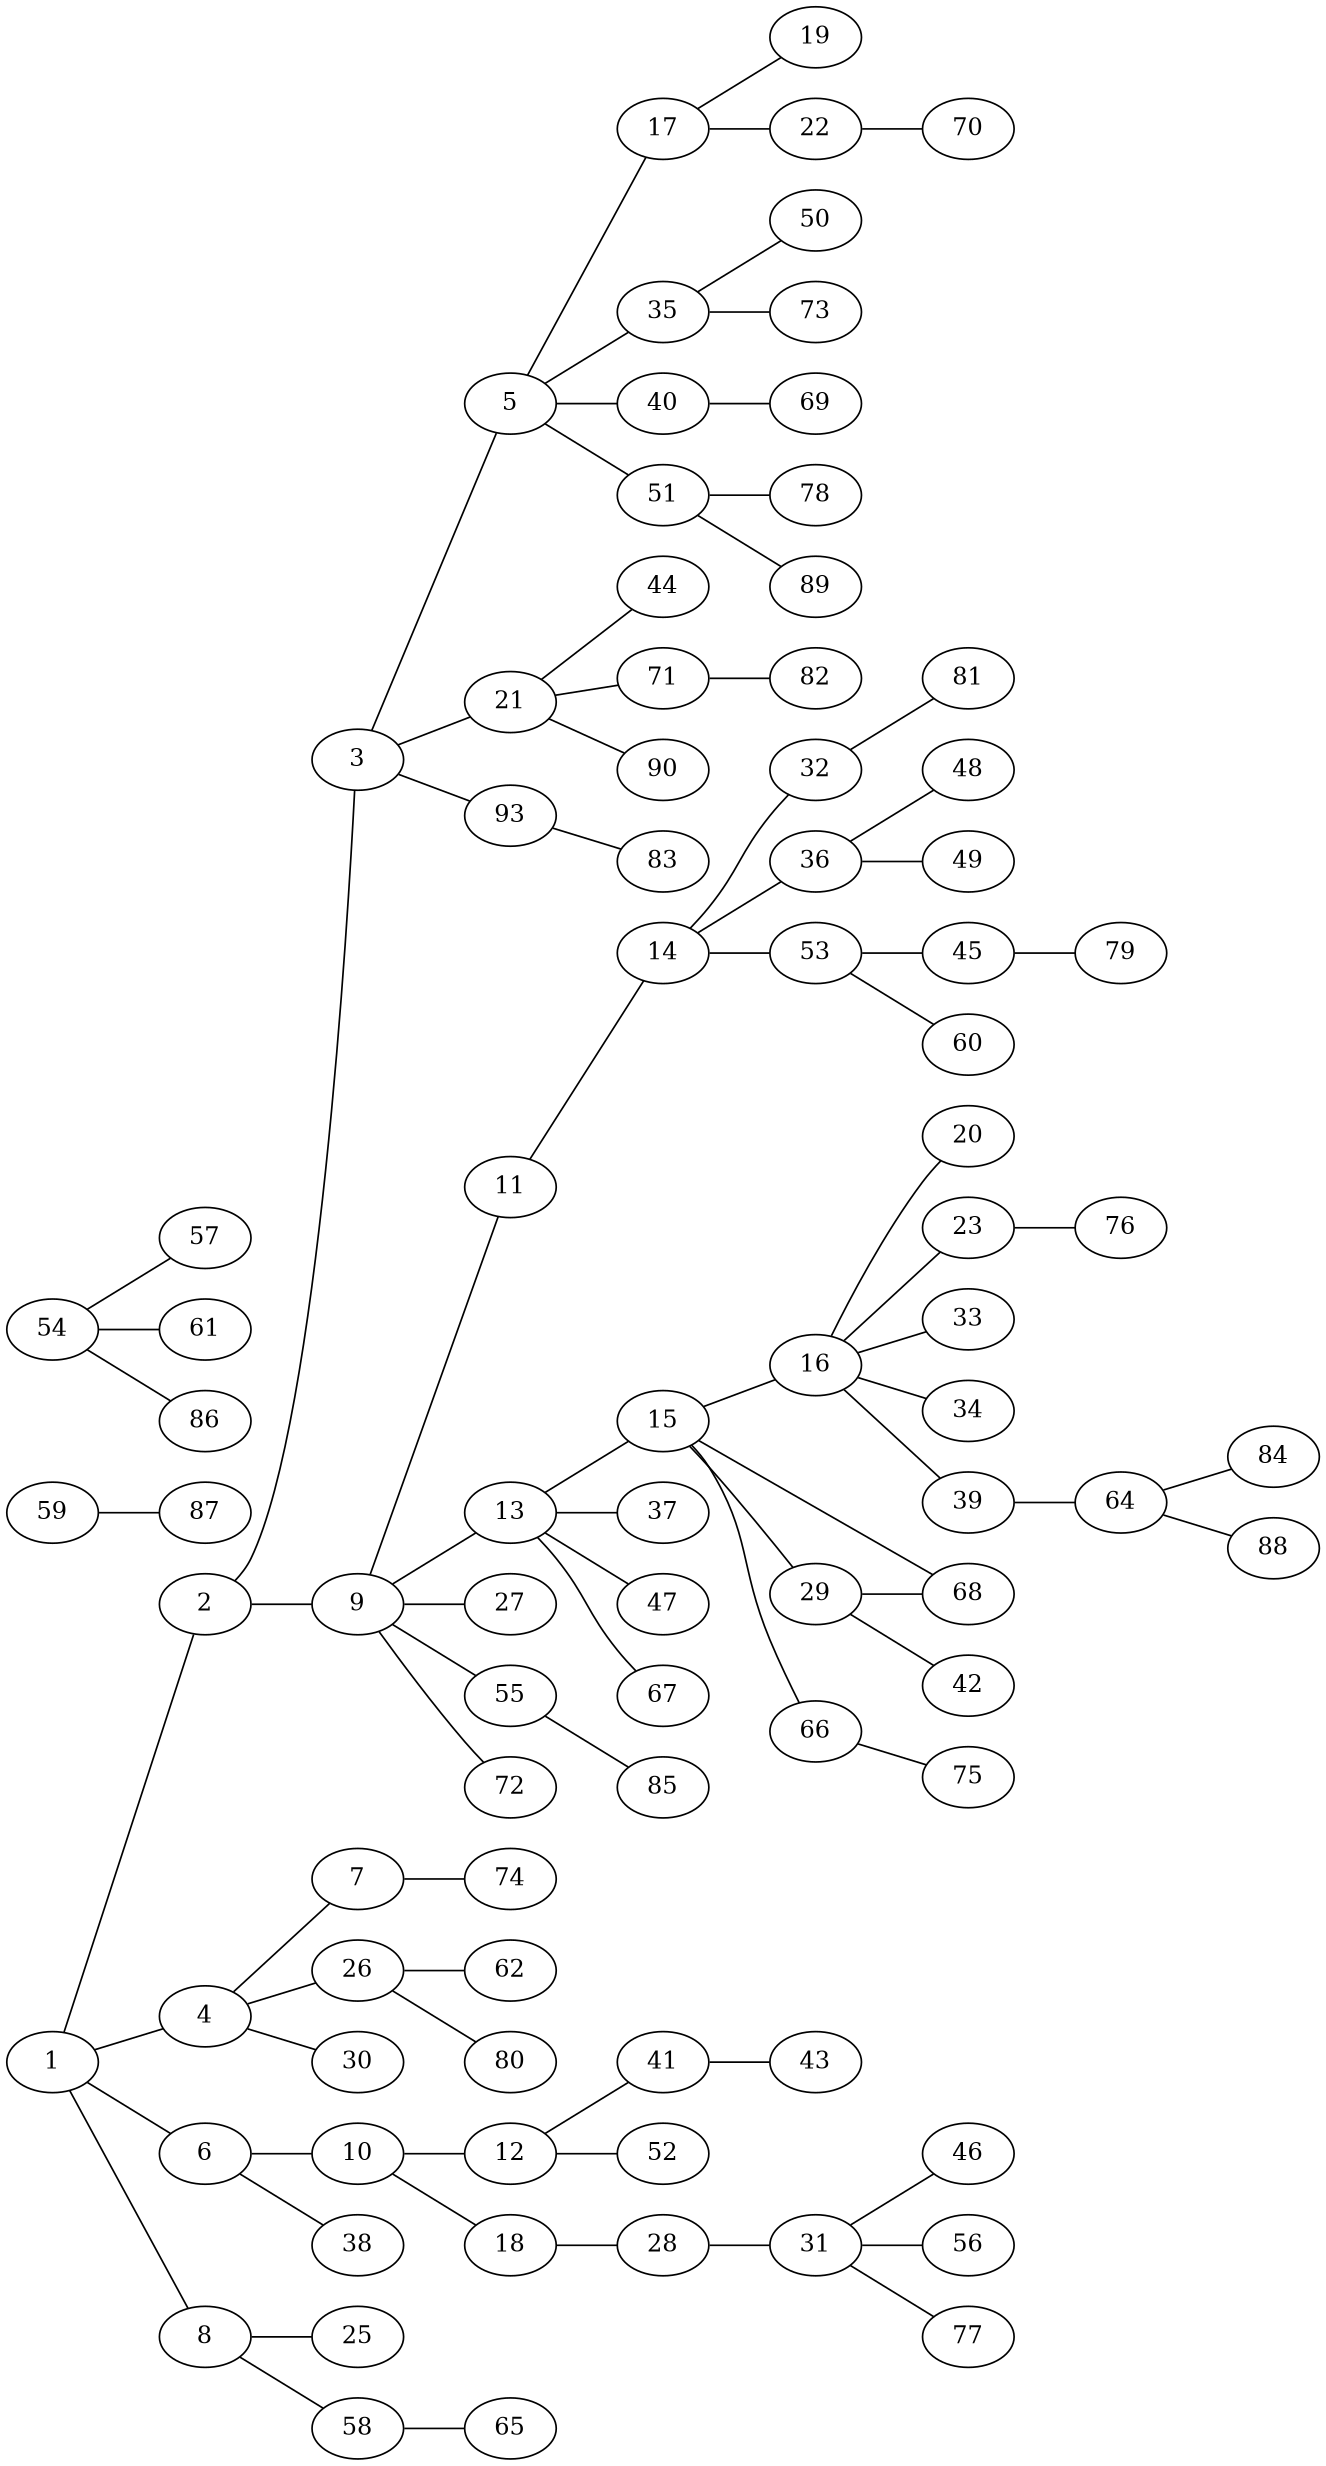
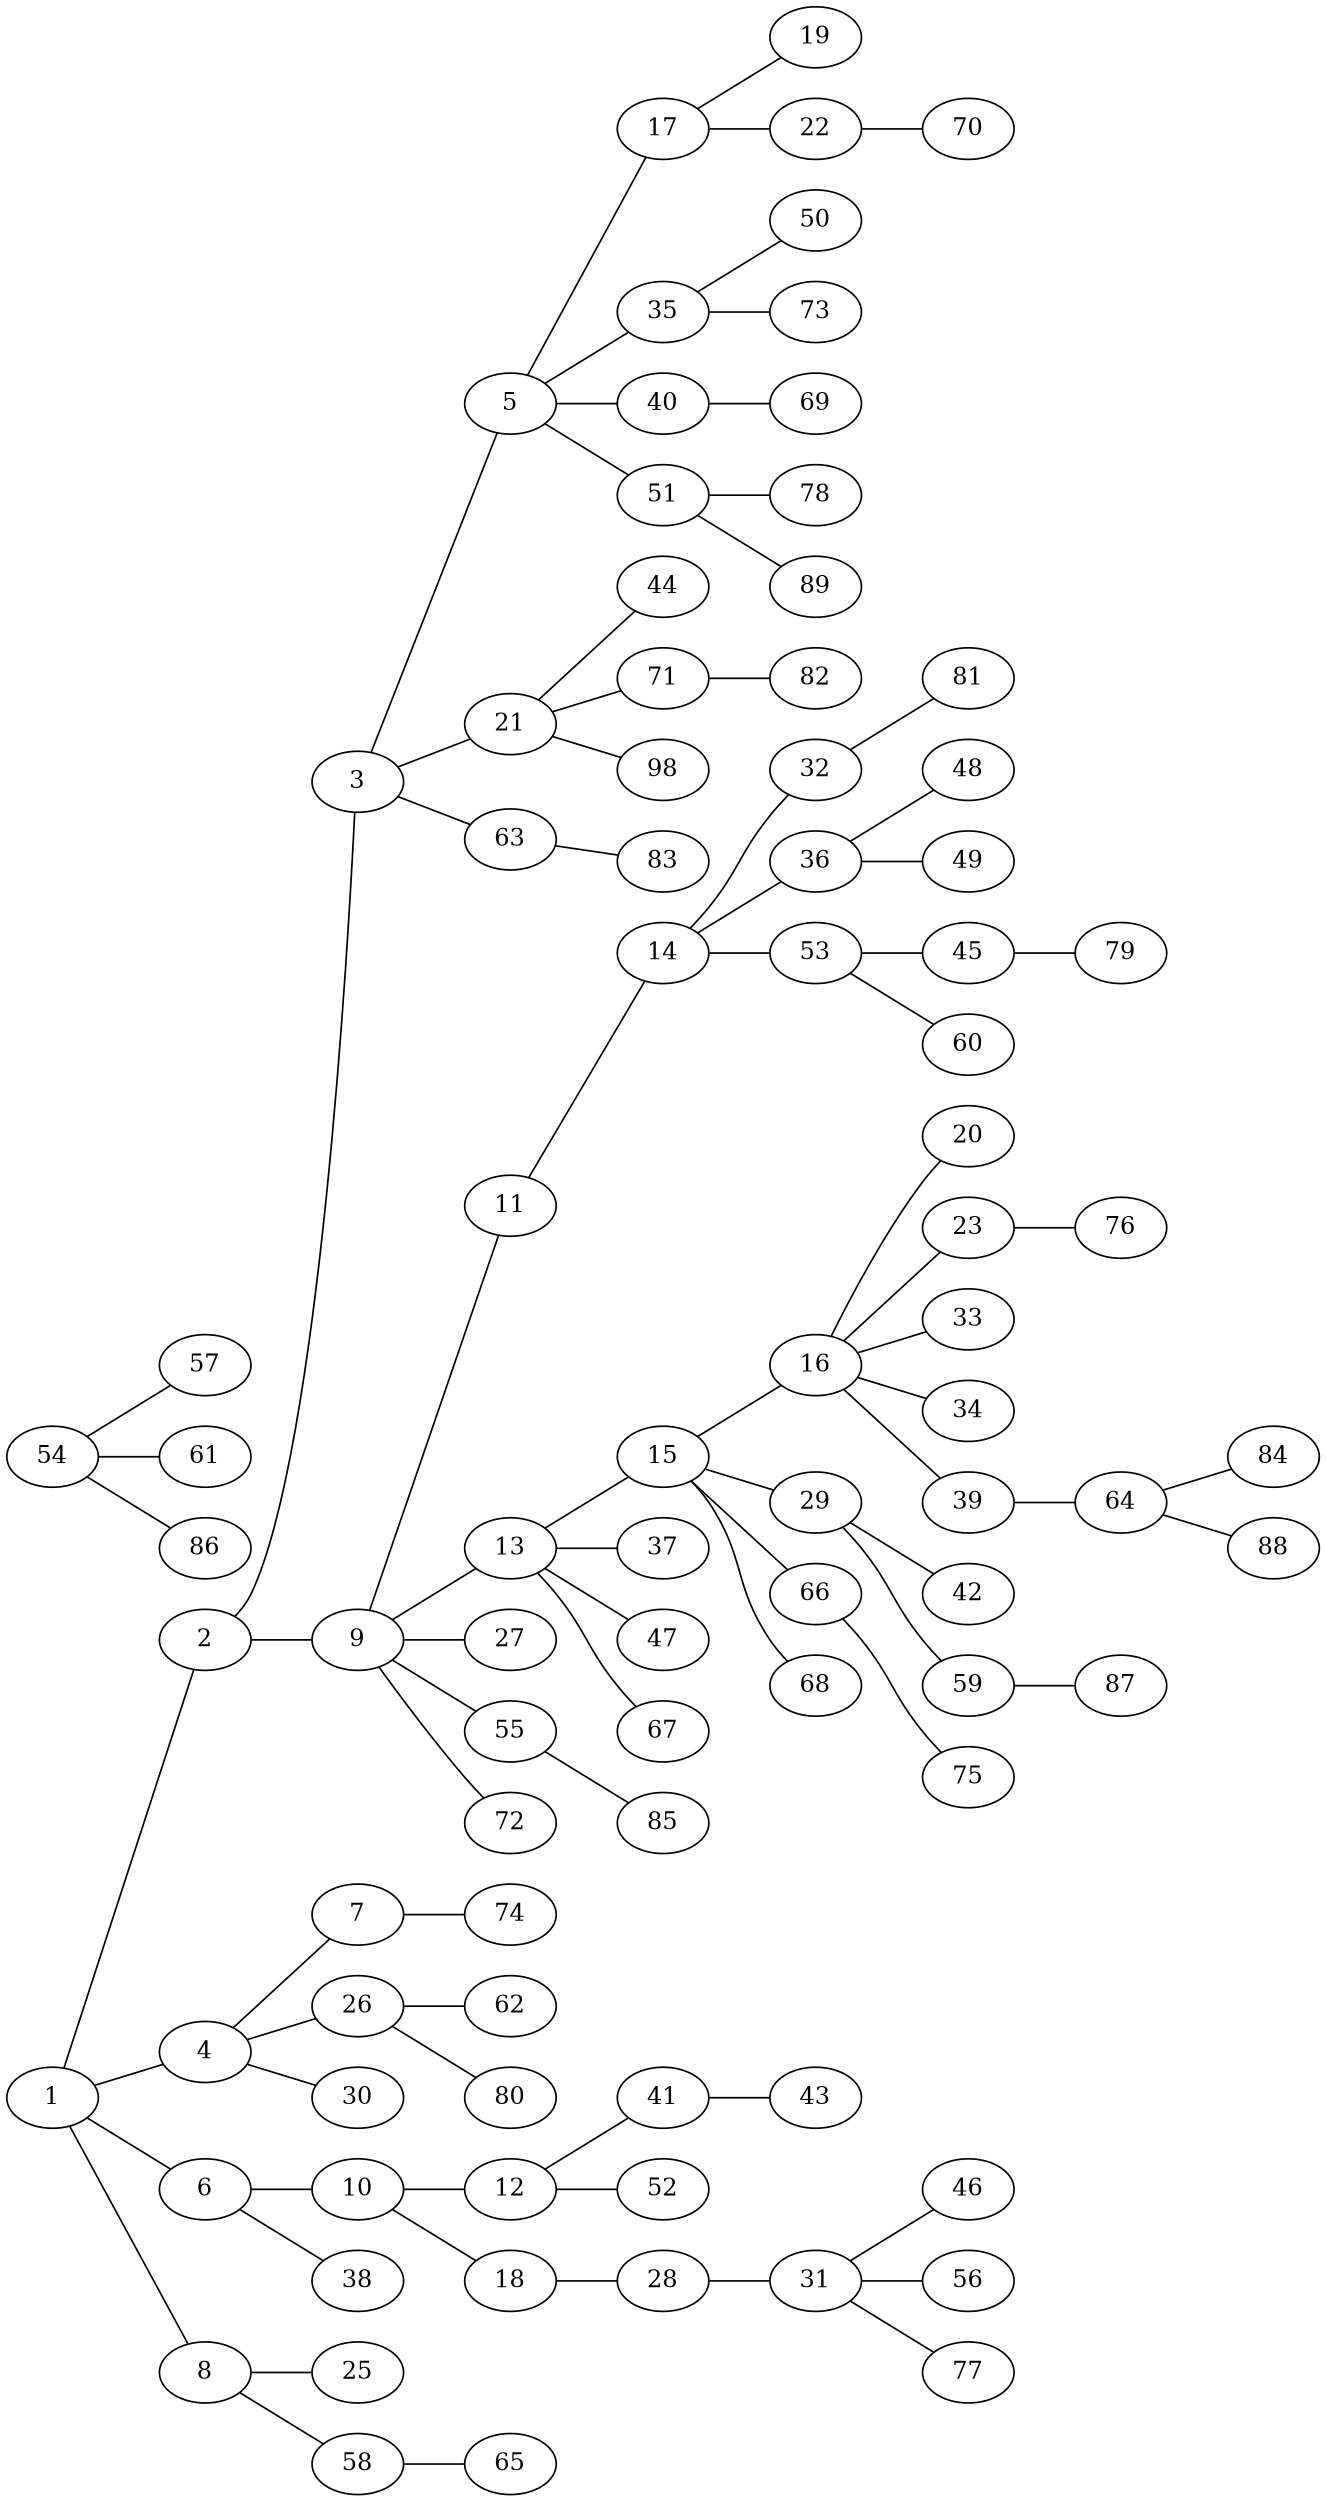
(663, 770) -> (663, 770)
(510, 816) -> (510, 839)
(892, 1594) -> (892, 1594)
